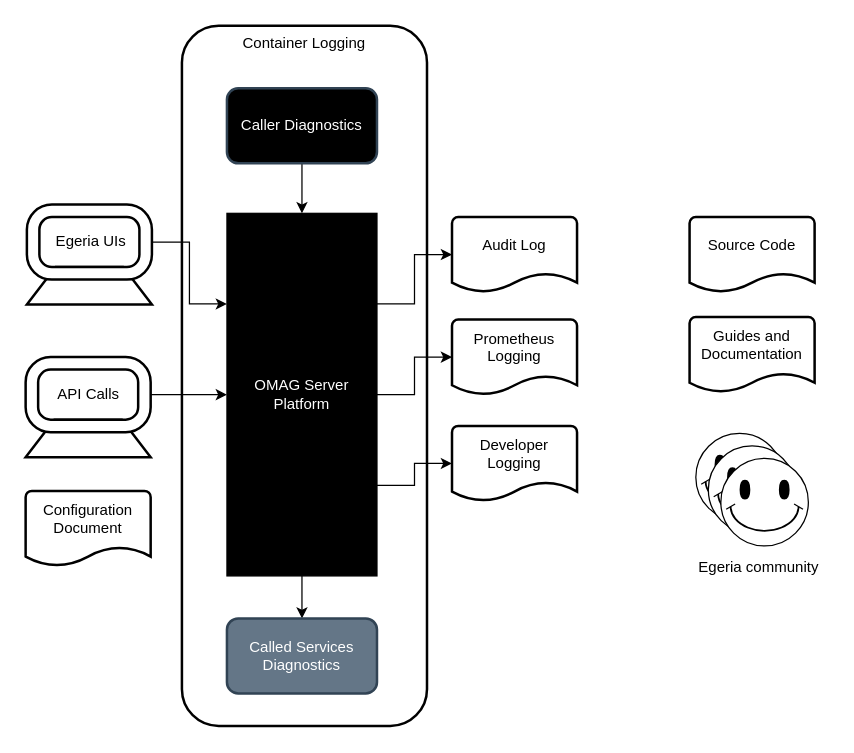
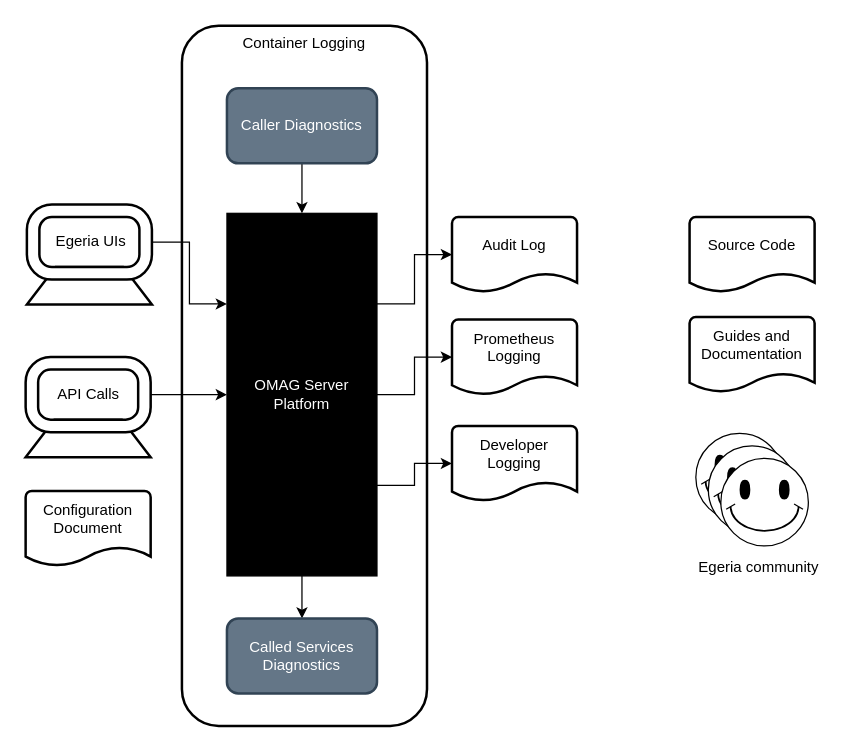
(302, 126) -> (302, 126)
